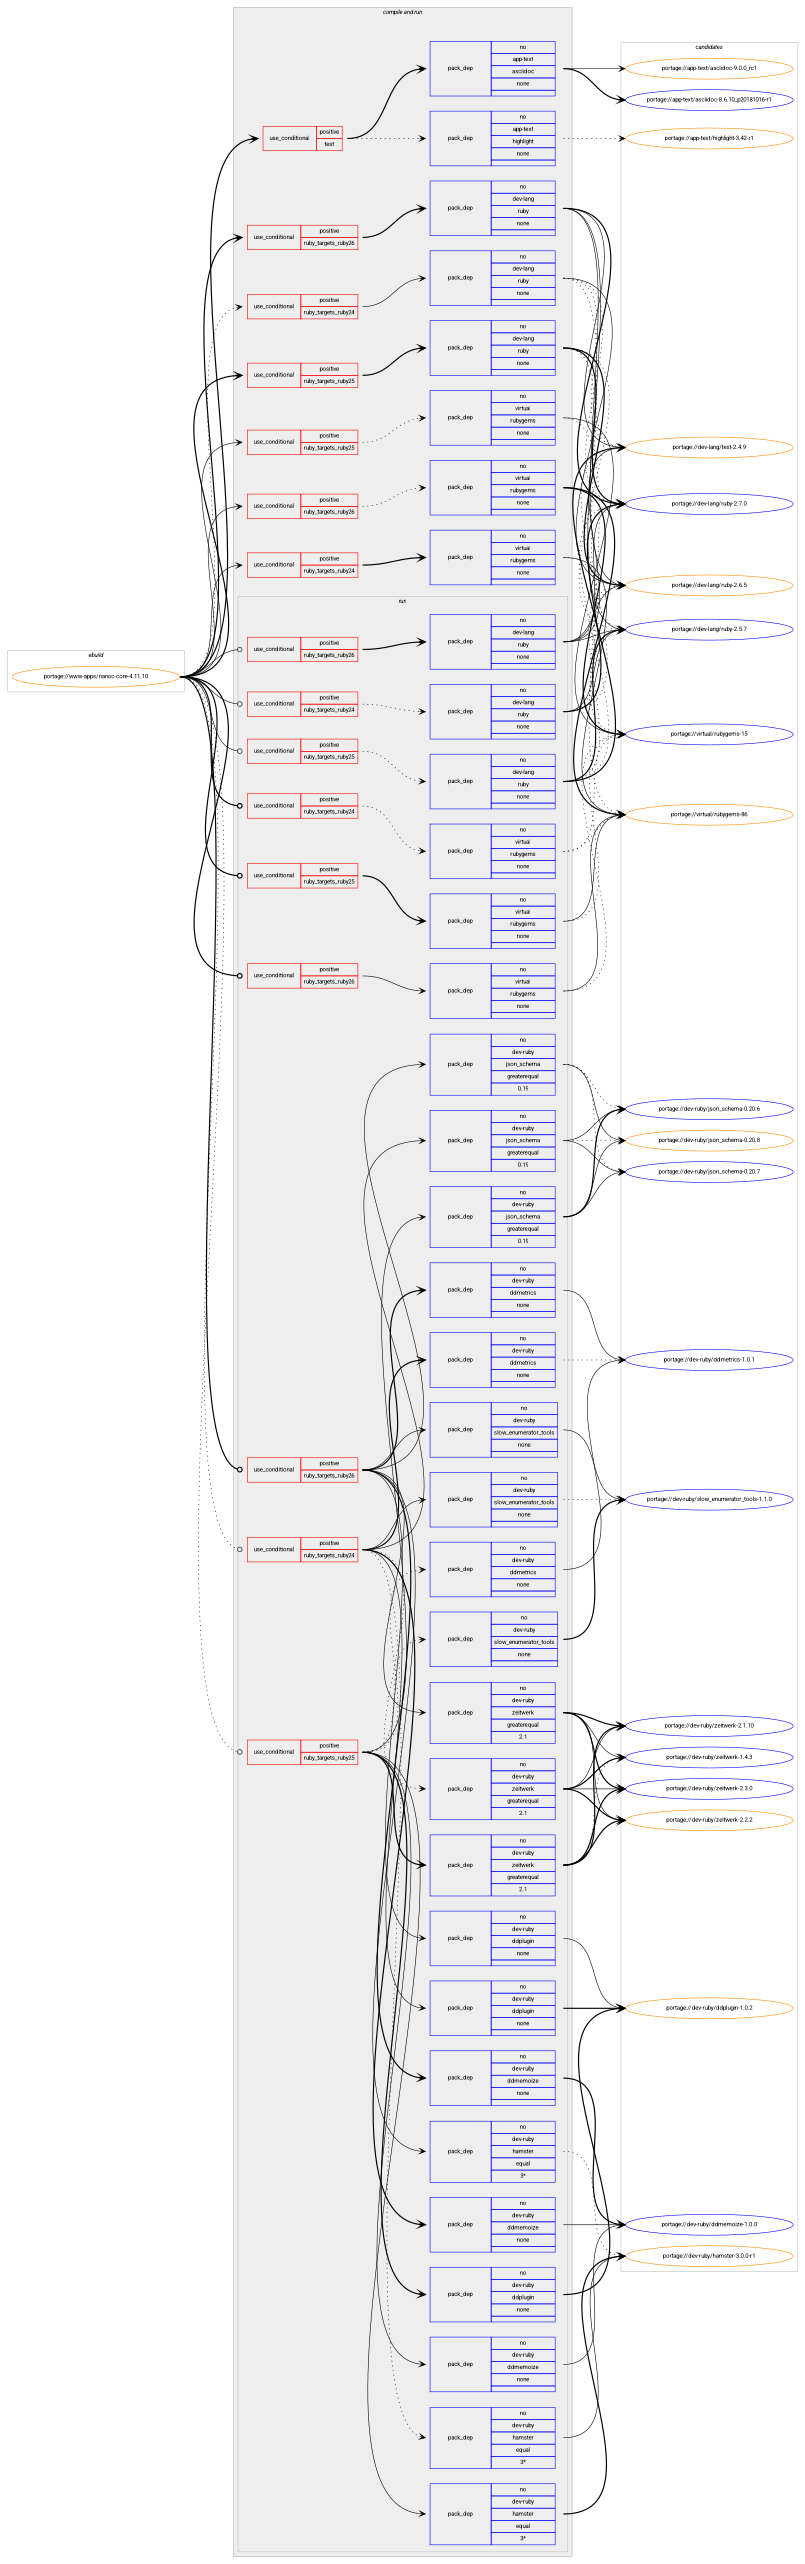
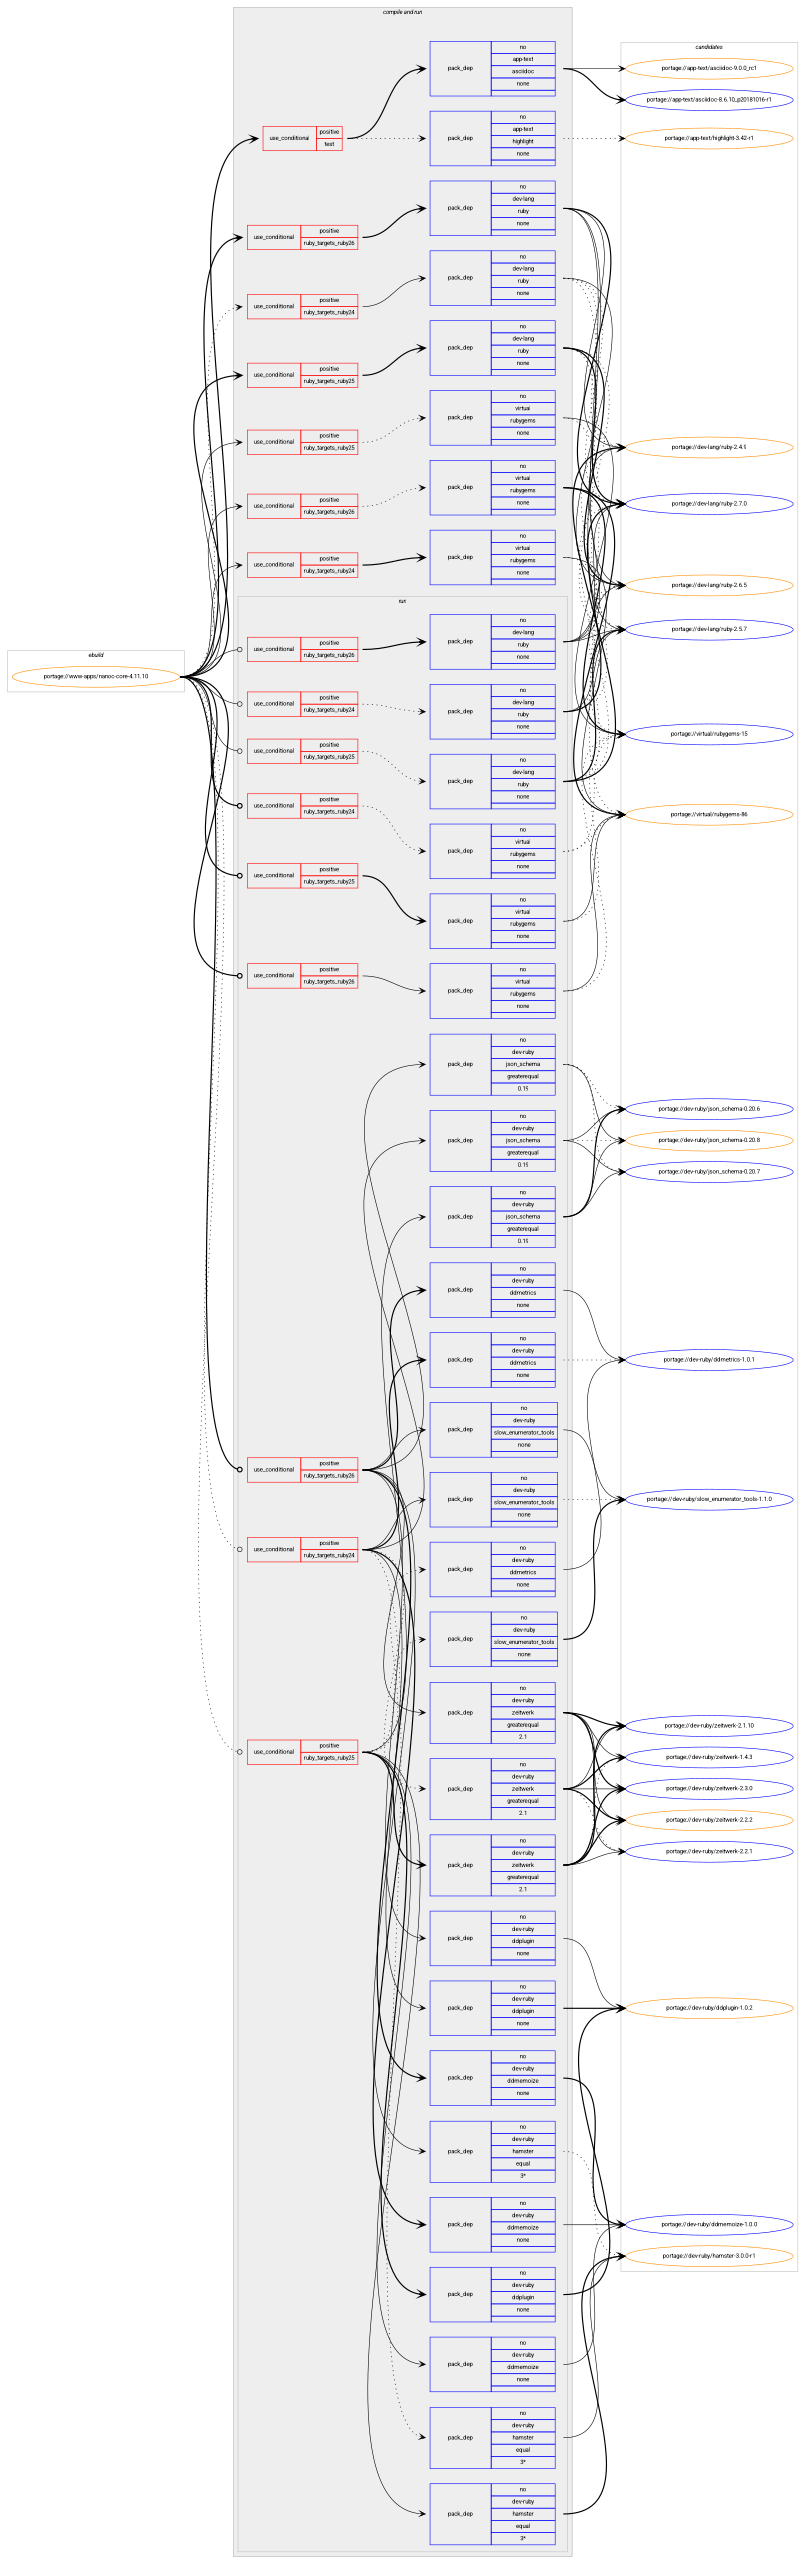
(709, 448) -> (709, 448)
none -> (709, 1852)
